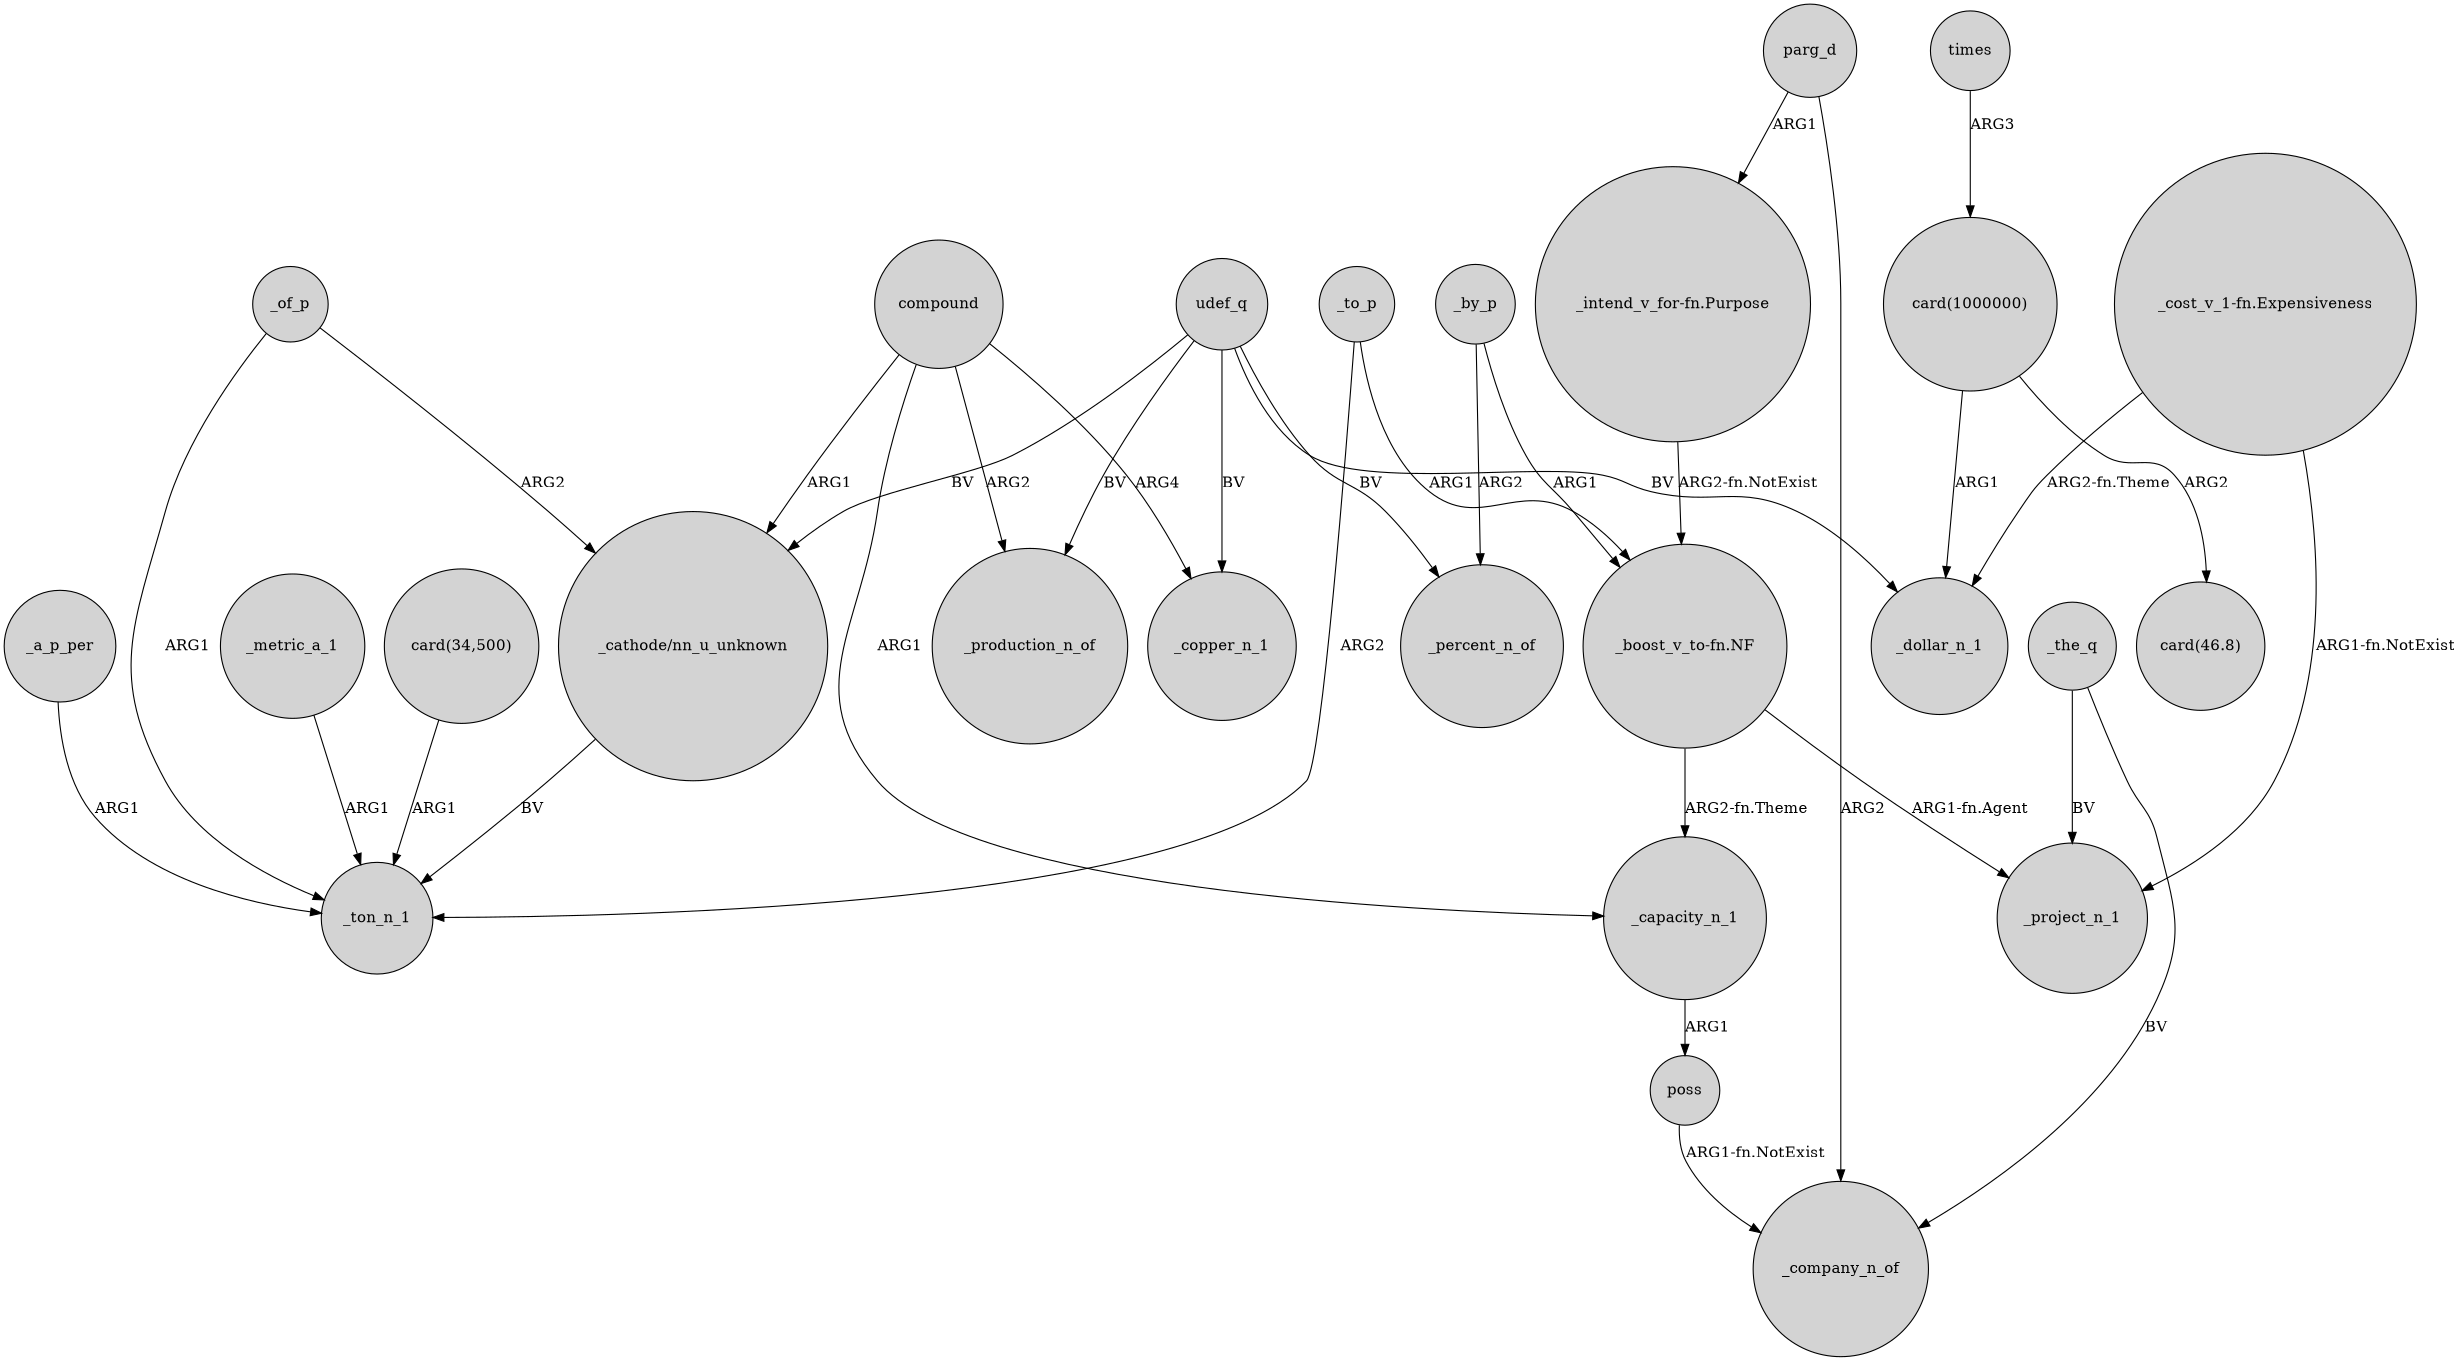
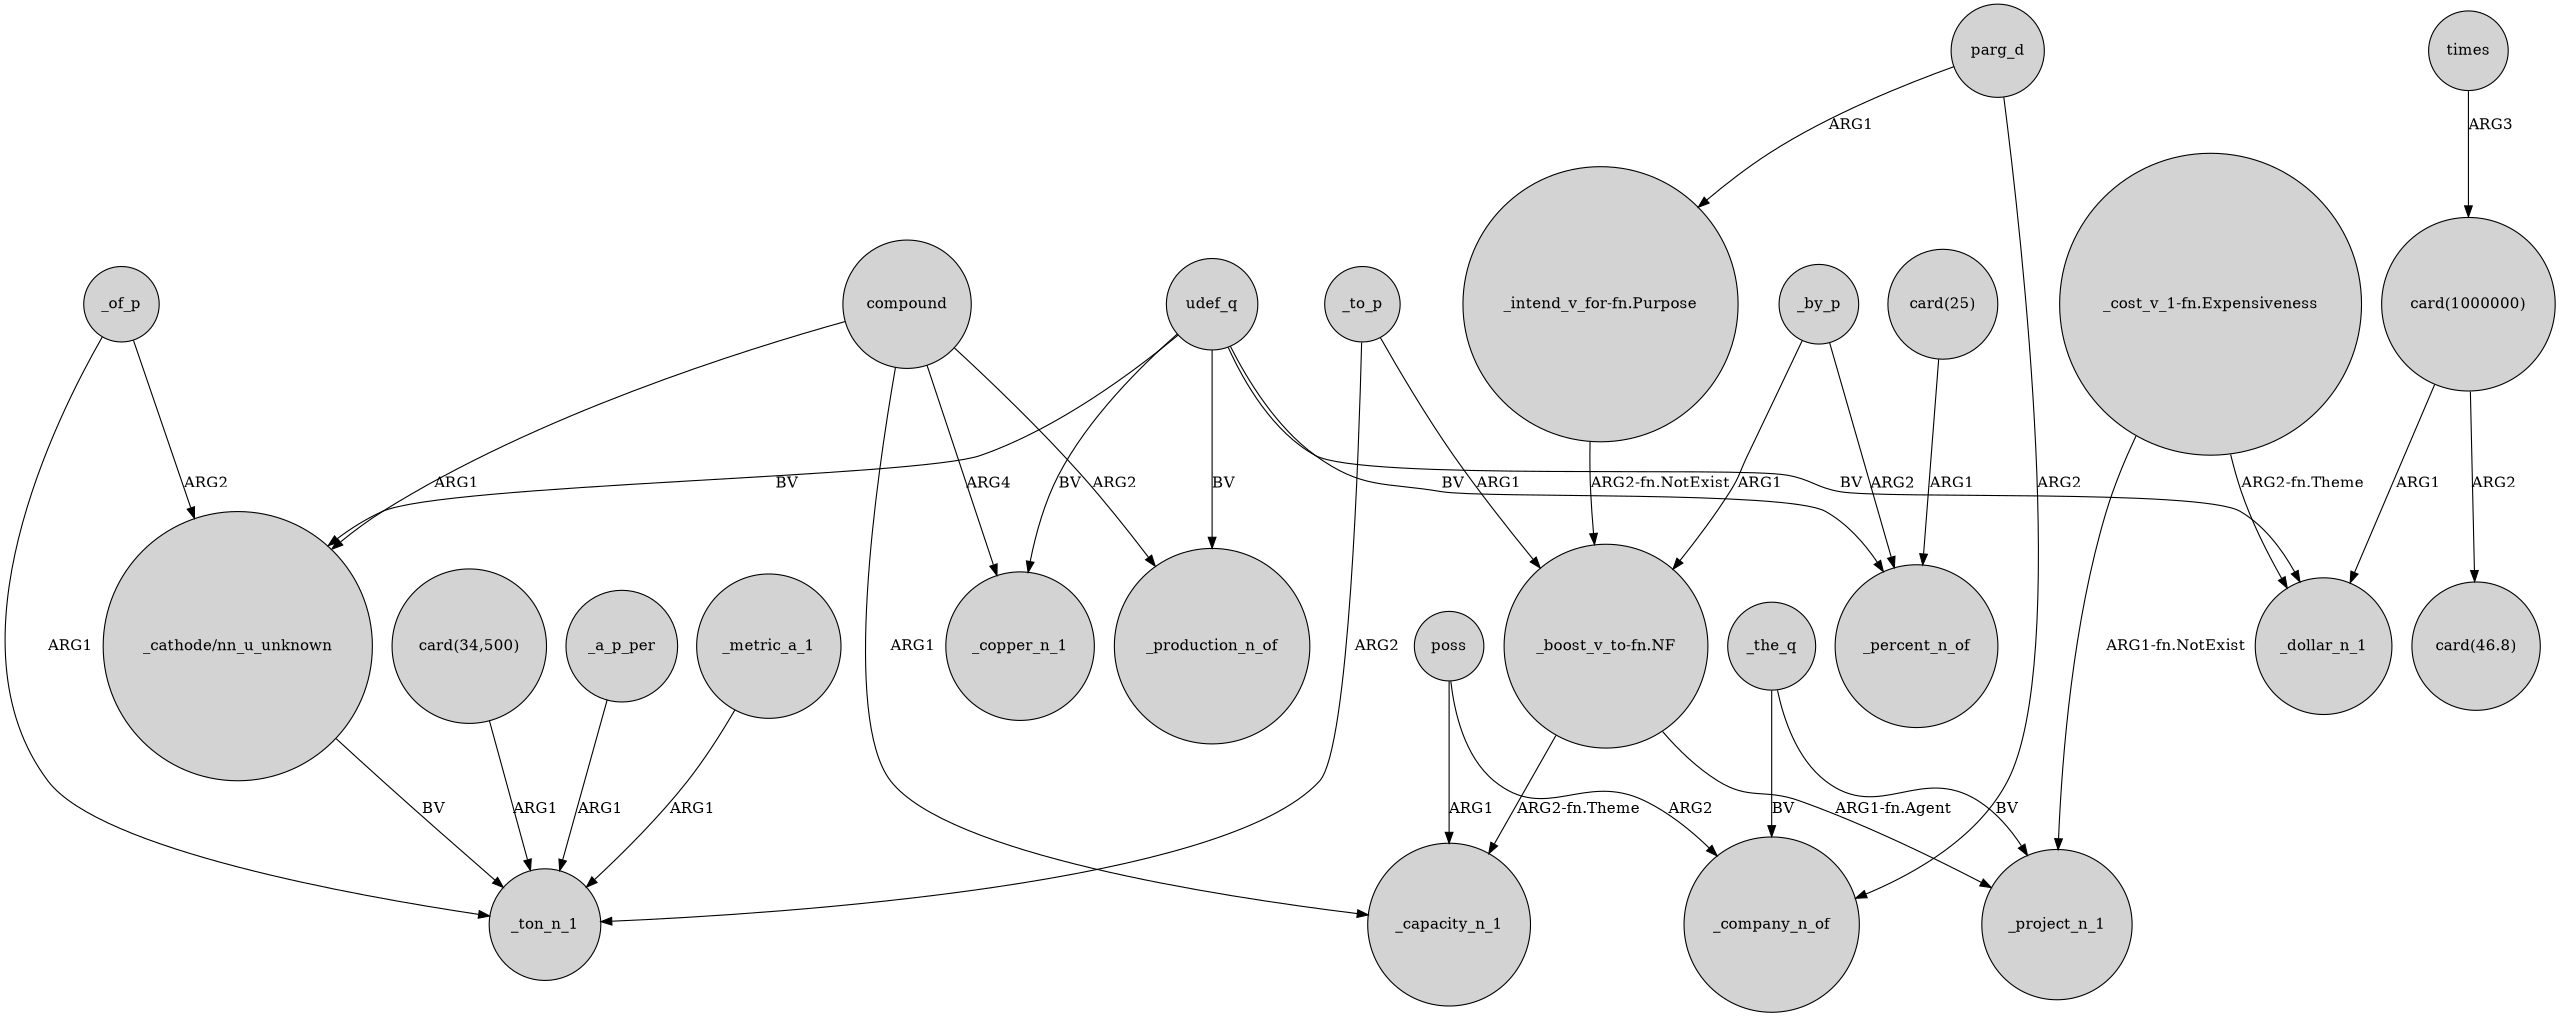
none -> (1943, 304)
(1685, 1022) -> (1449, 757)
(1756, 1153) -> (1691, 809)
